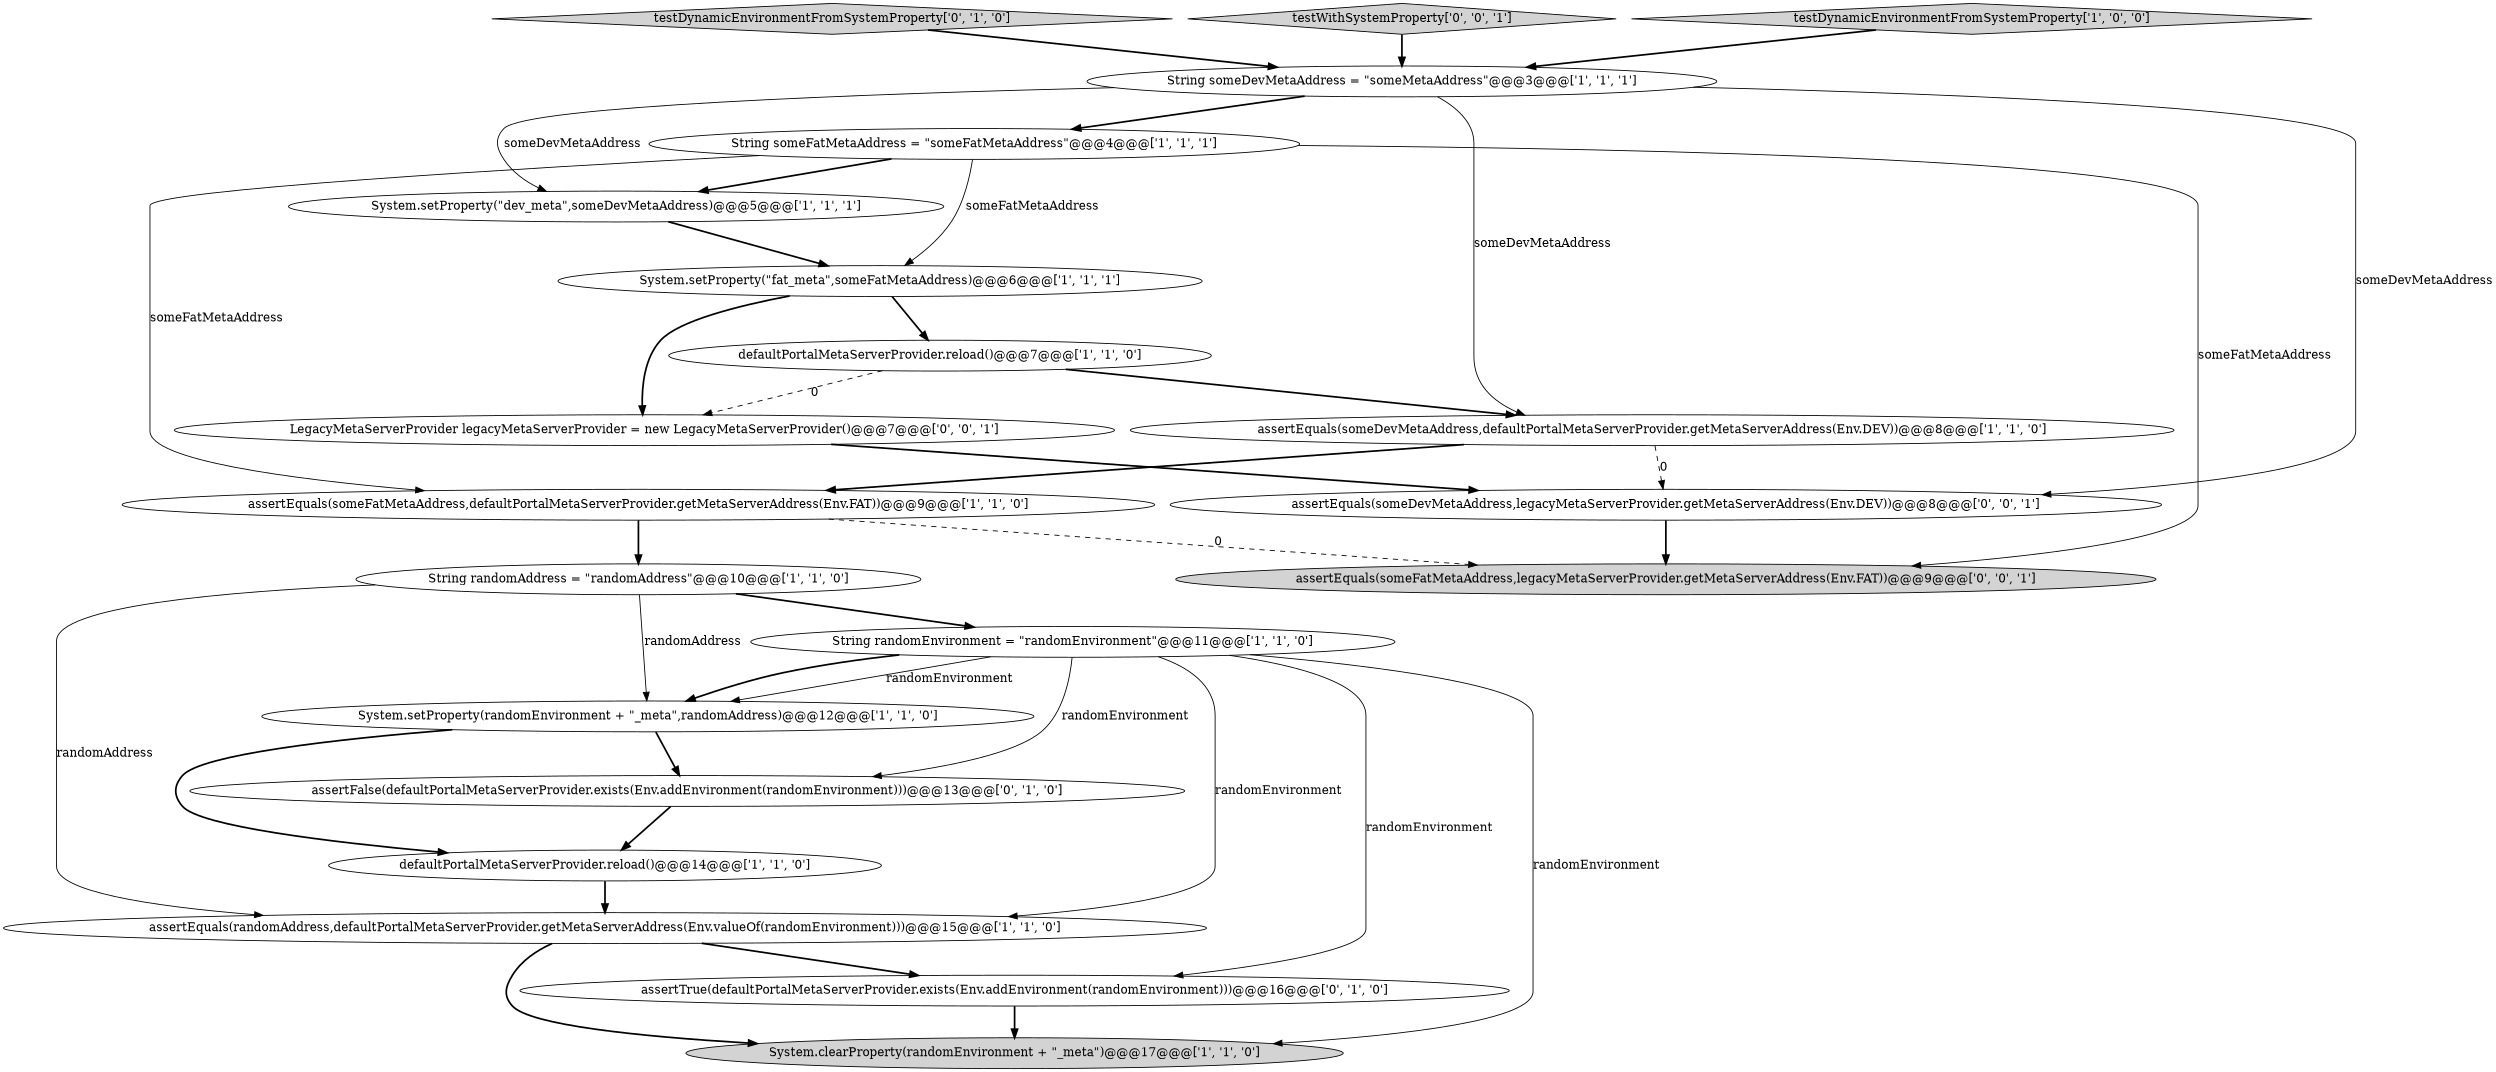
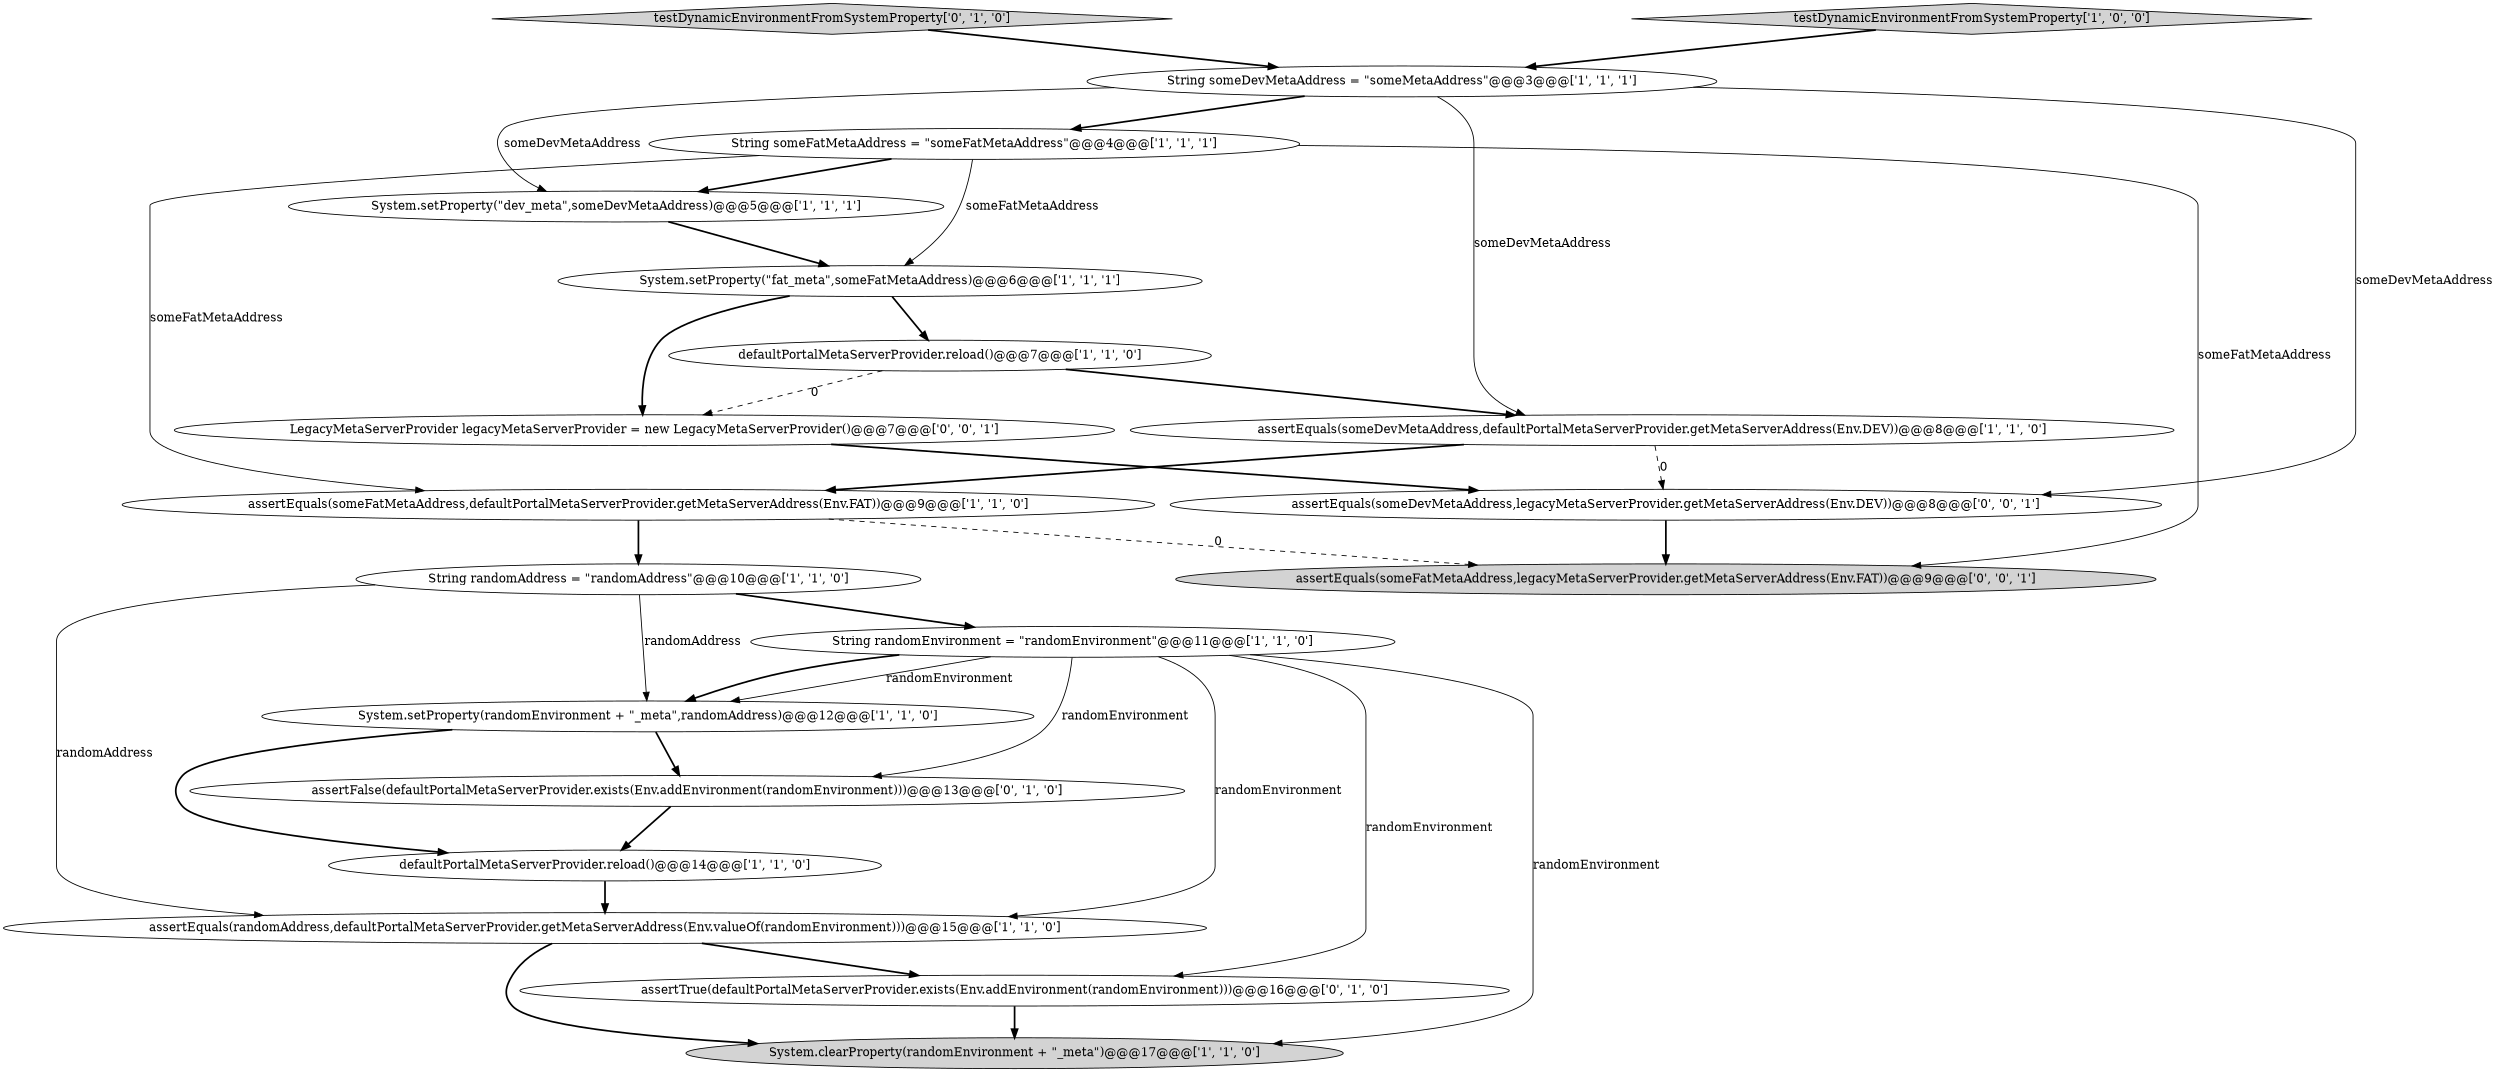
(1402, 19) -> none
